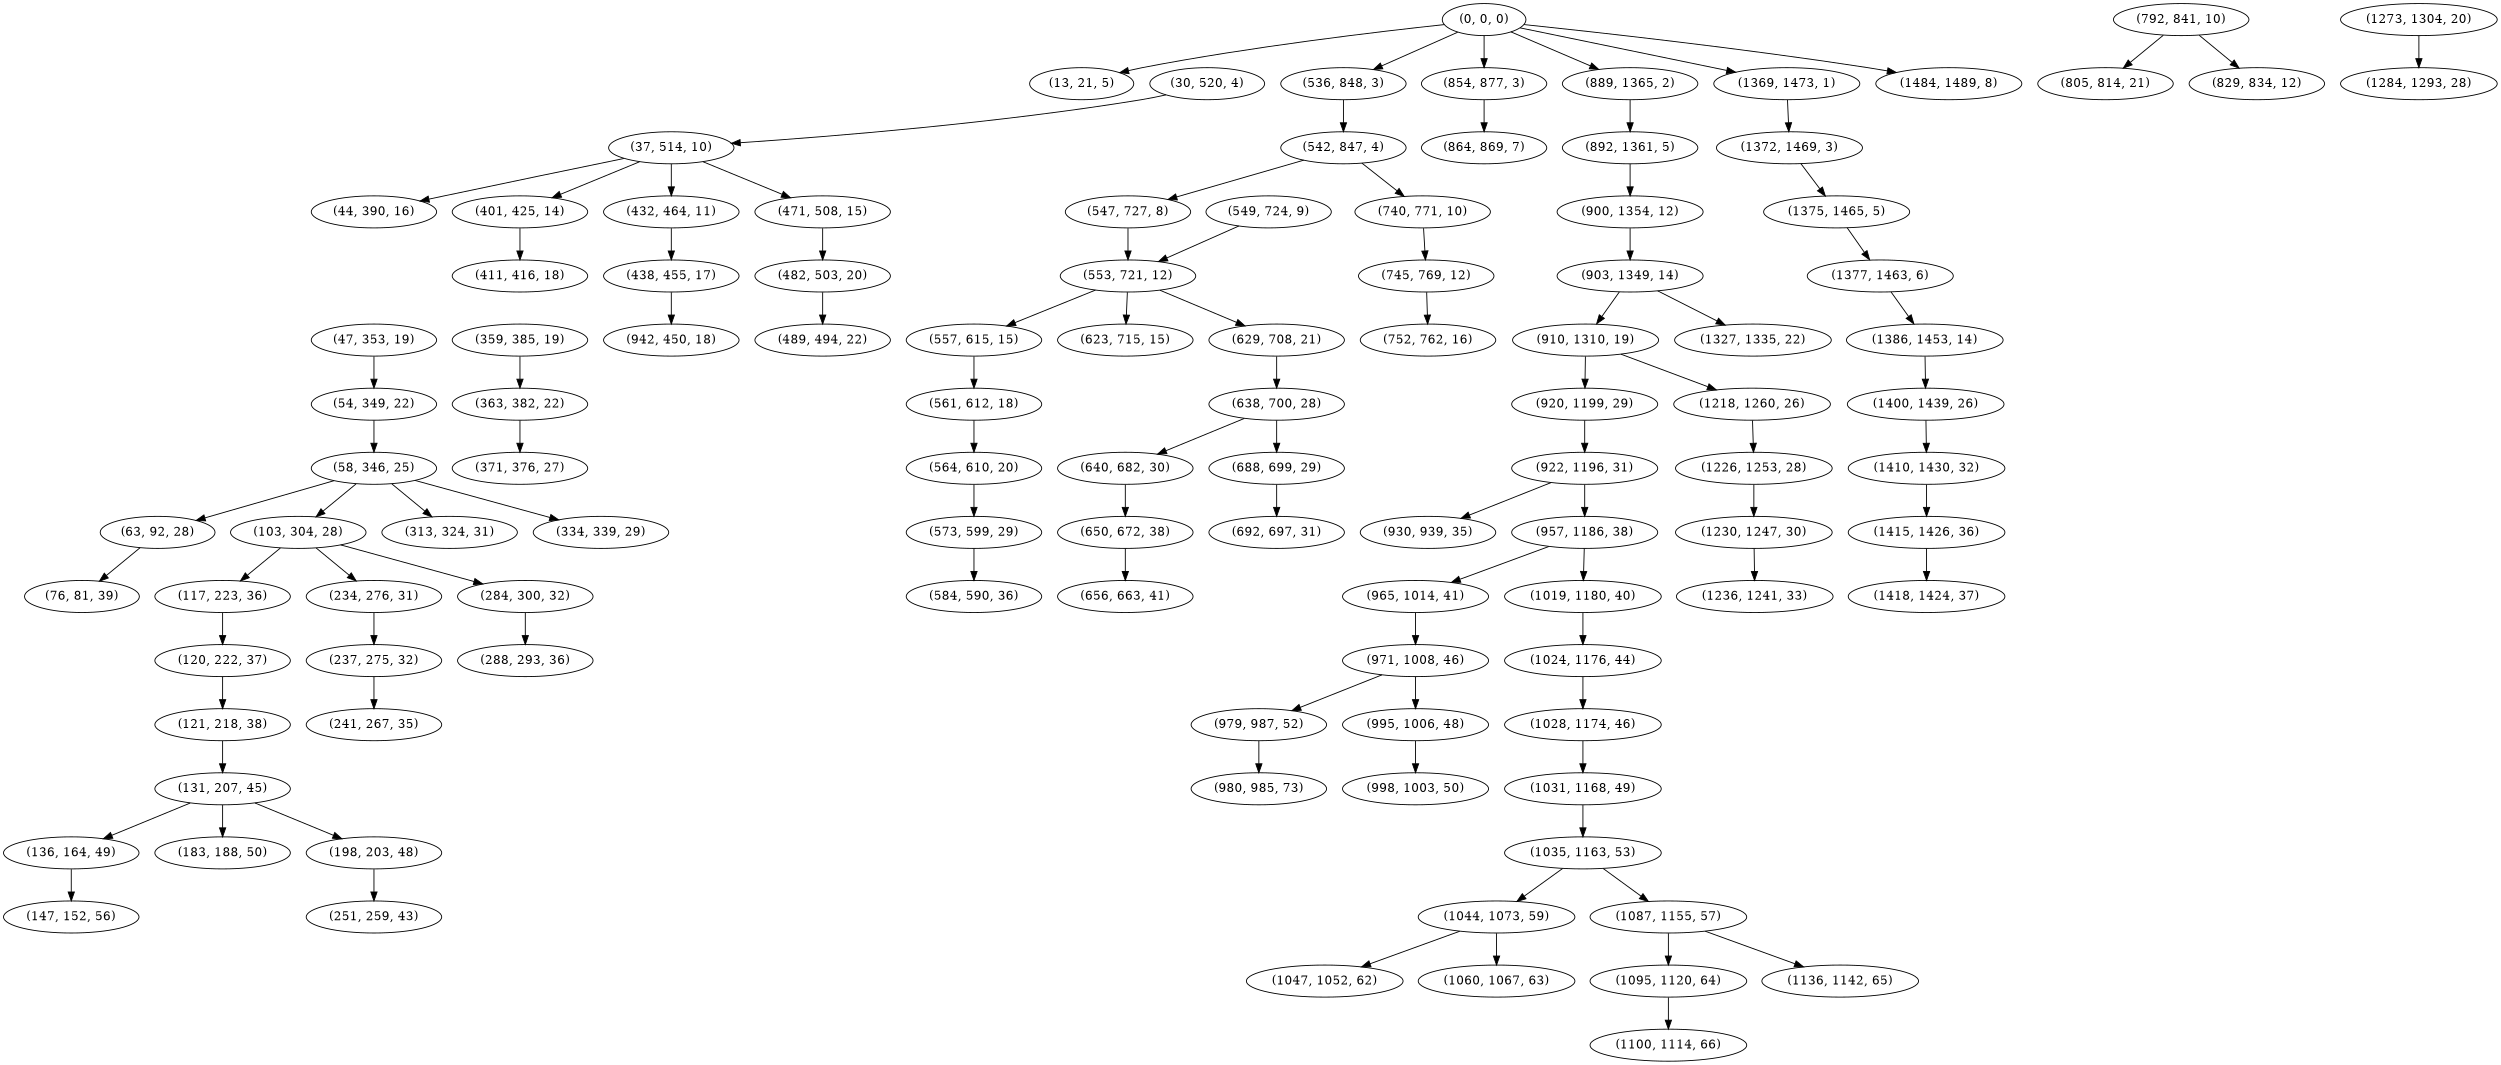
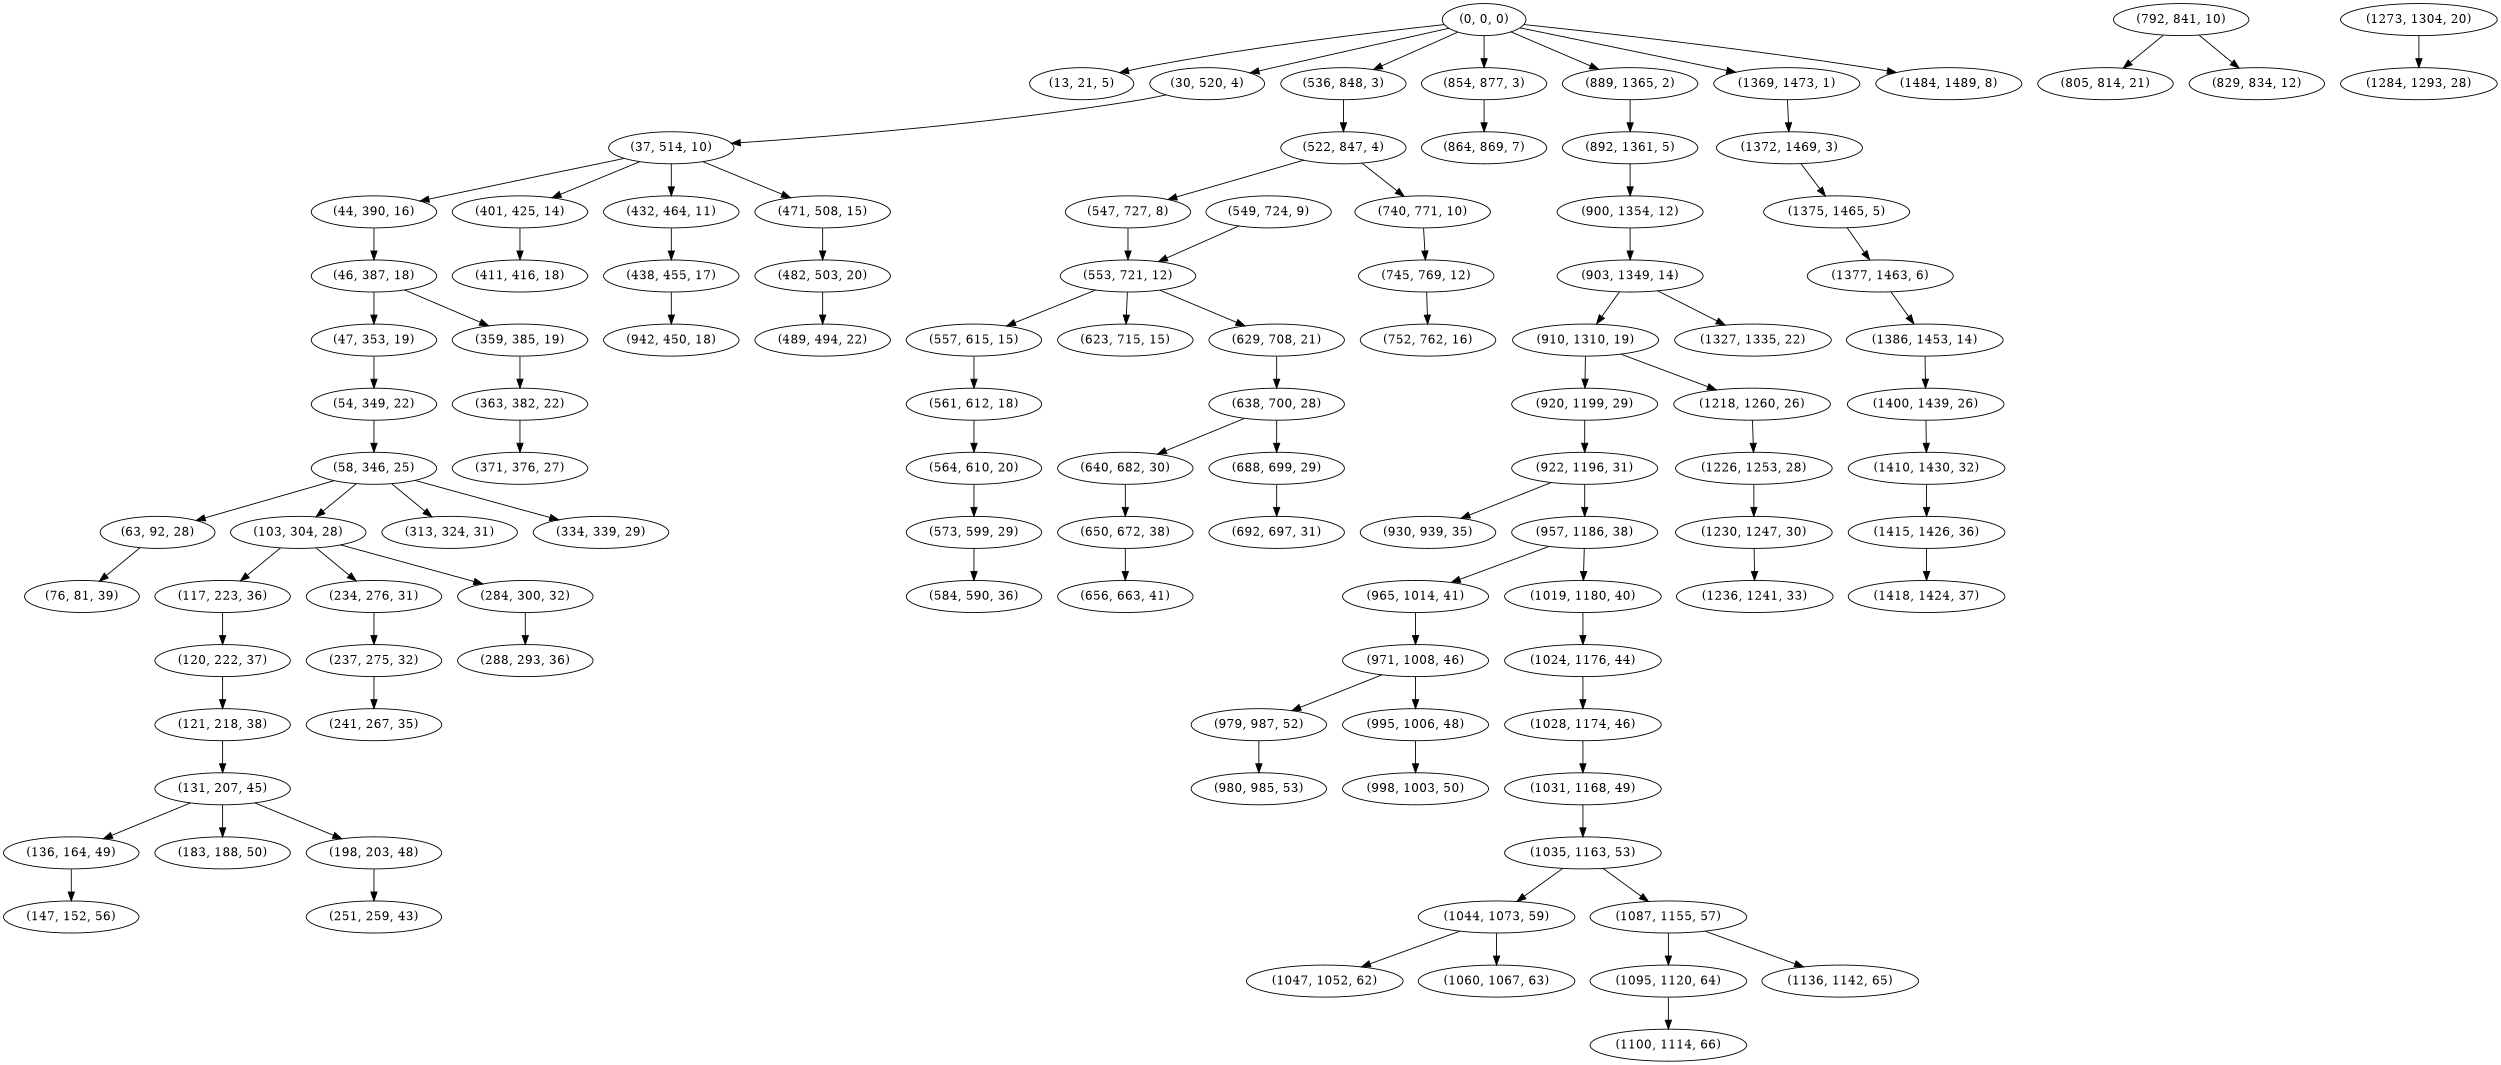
none -> (1354, 49)
(1343, 148) -> (1343, 148)
none -> (374, 276)
(1259, 789) -> (1259, 789)
